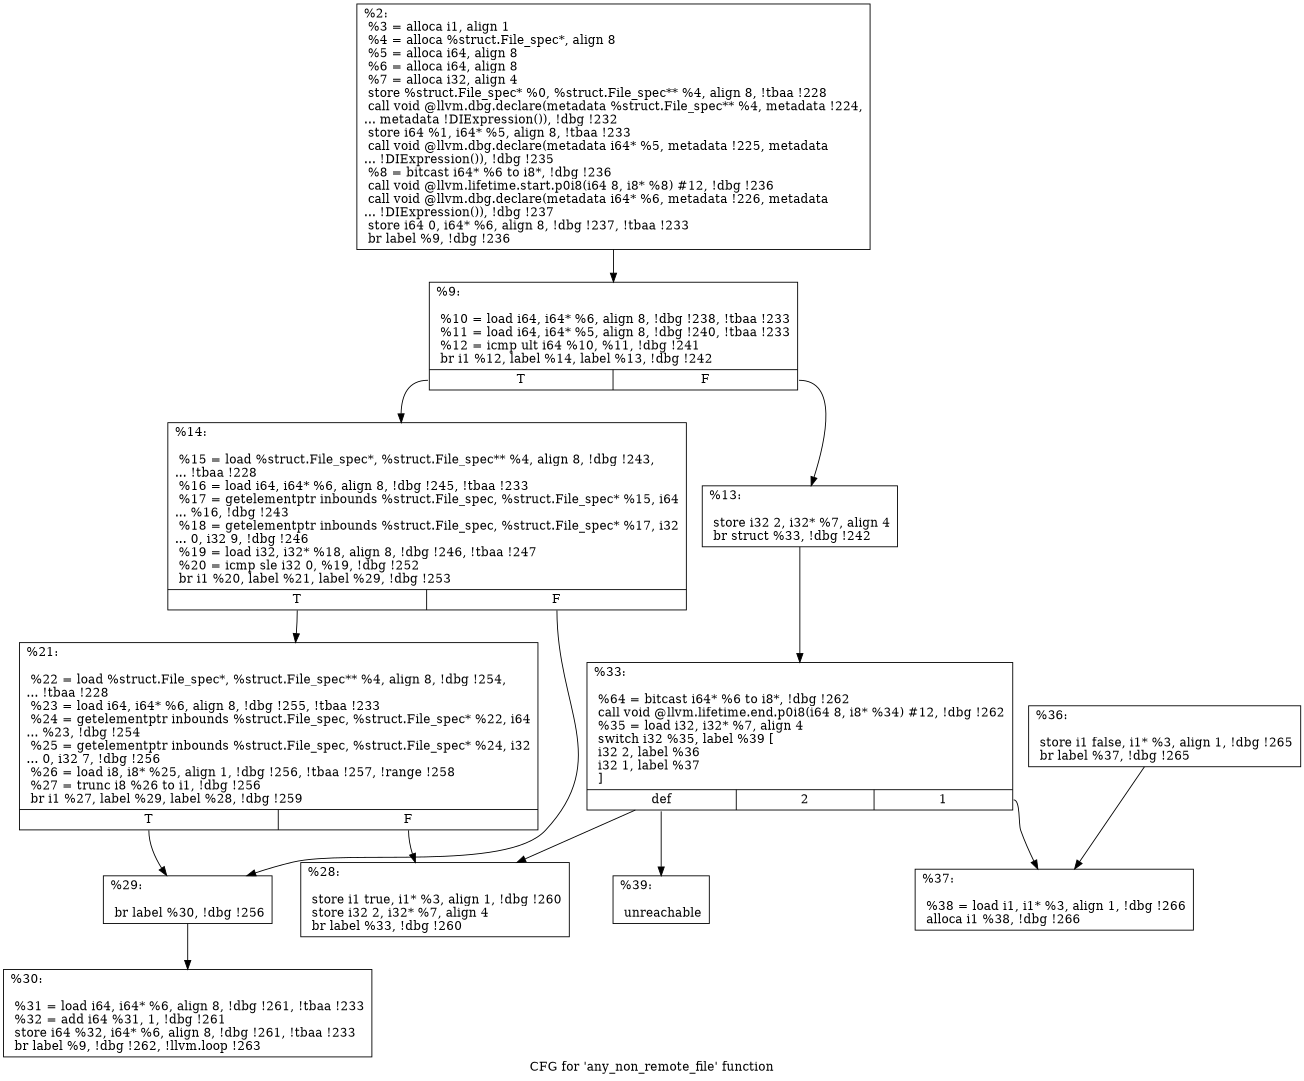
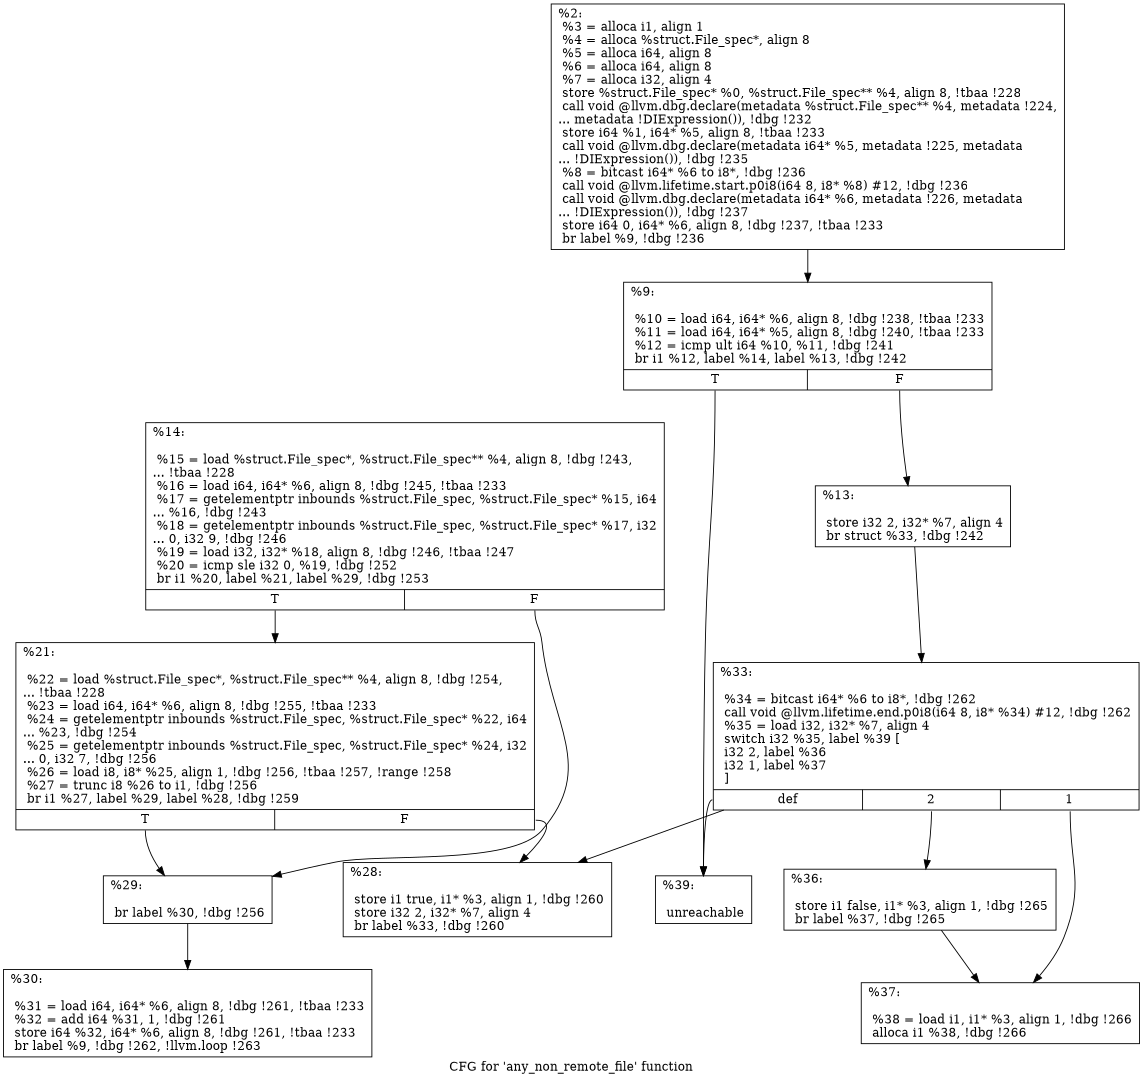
(407, 390) -> (706, 628)
(722, 700) -> (848, 700)
none -> (930, 836)
